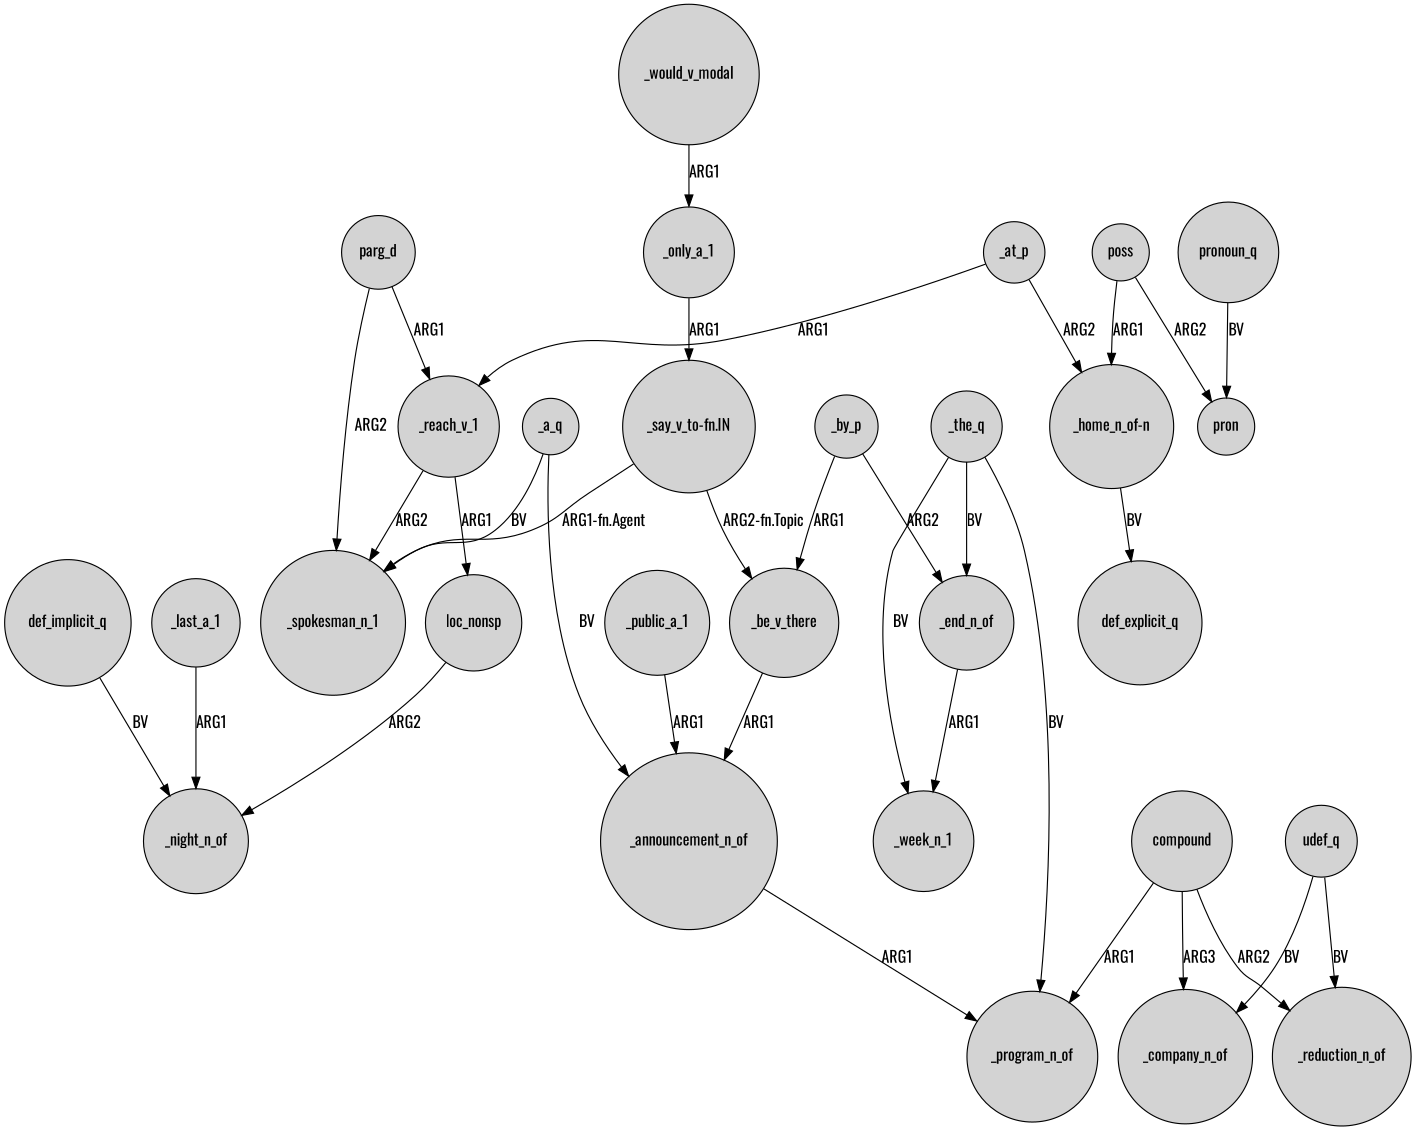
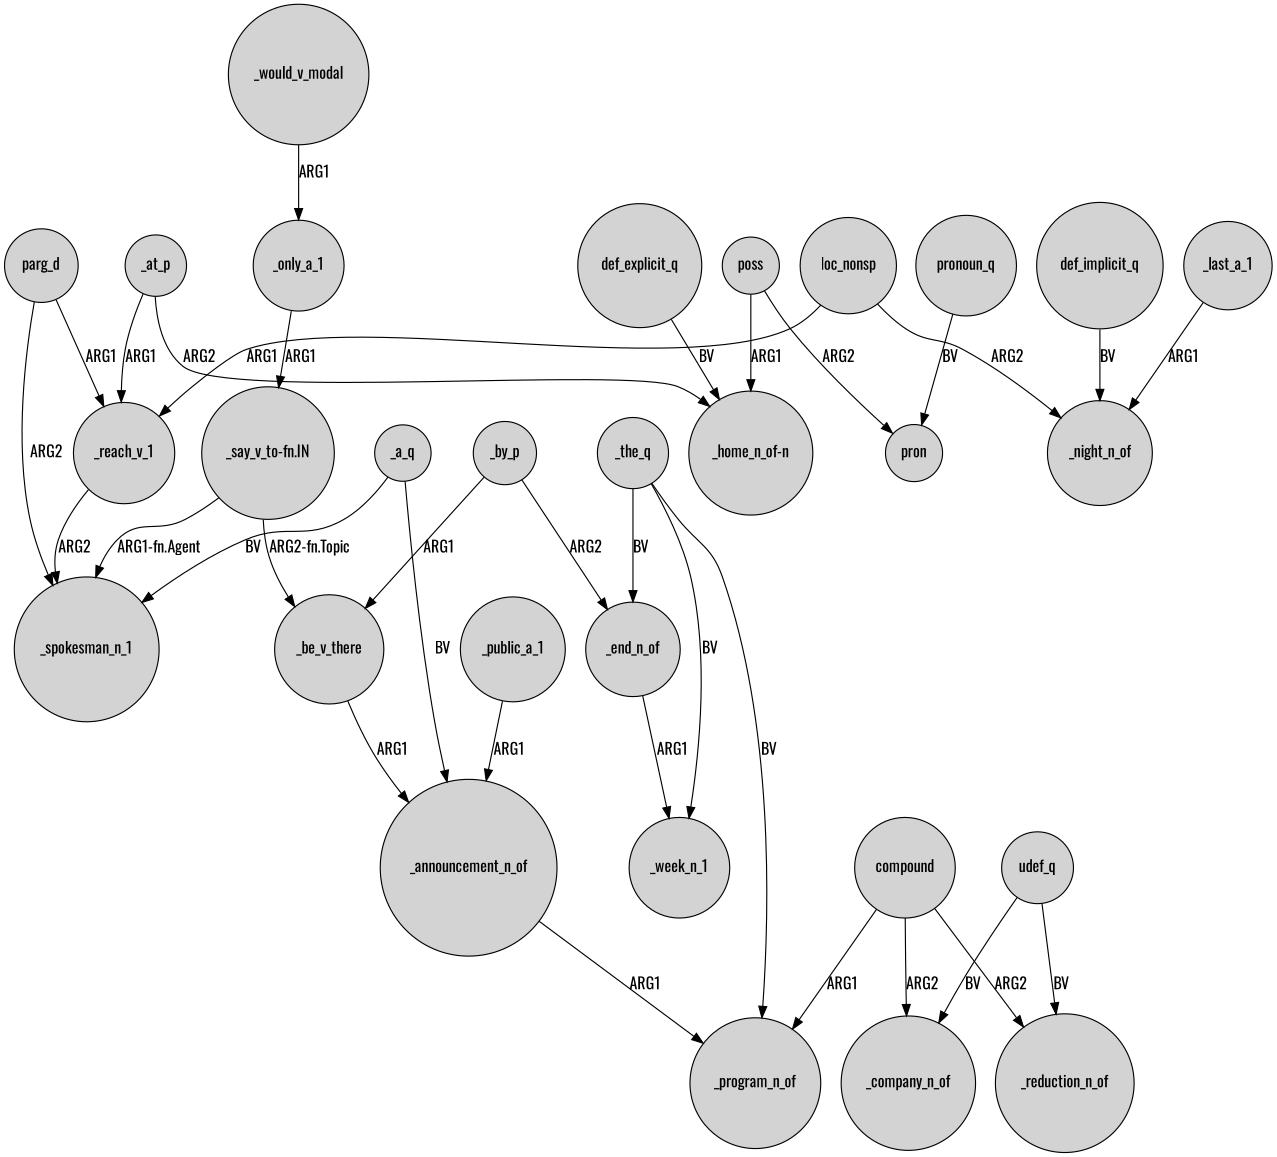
(1125, 519) -> (692, 354)
(461, 520) -> (489, 342)
(1200, 959) -> (923, 985)
